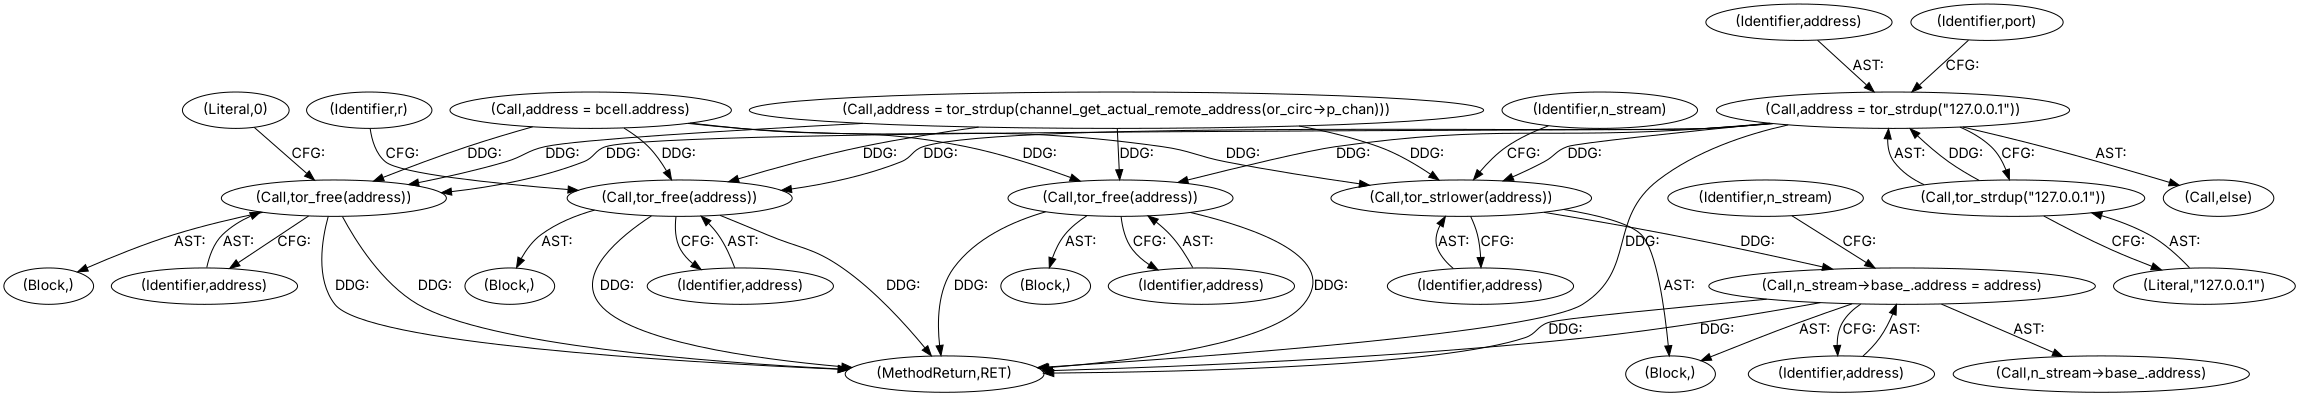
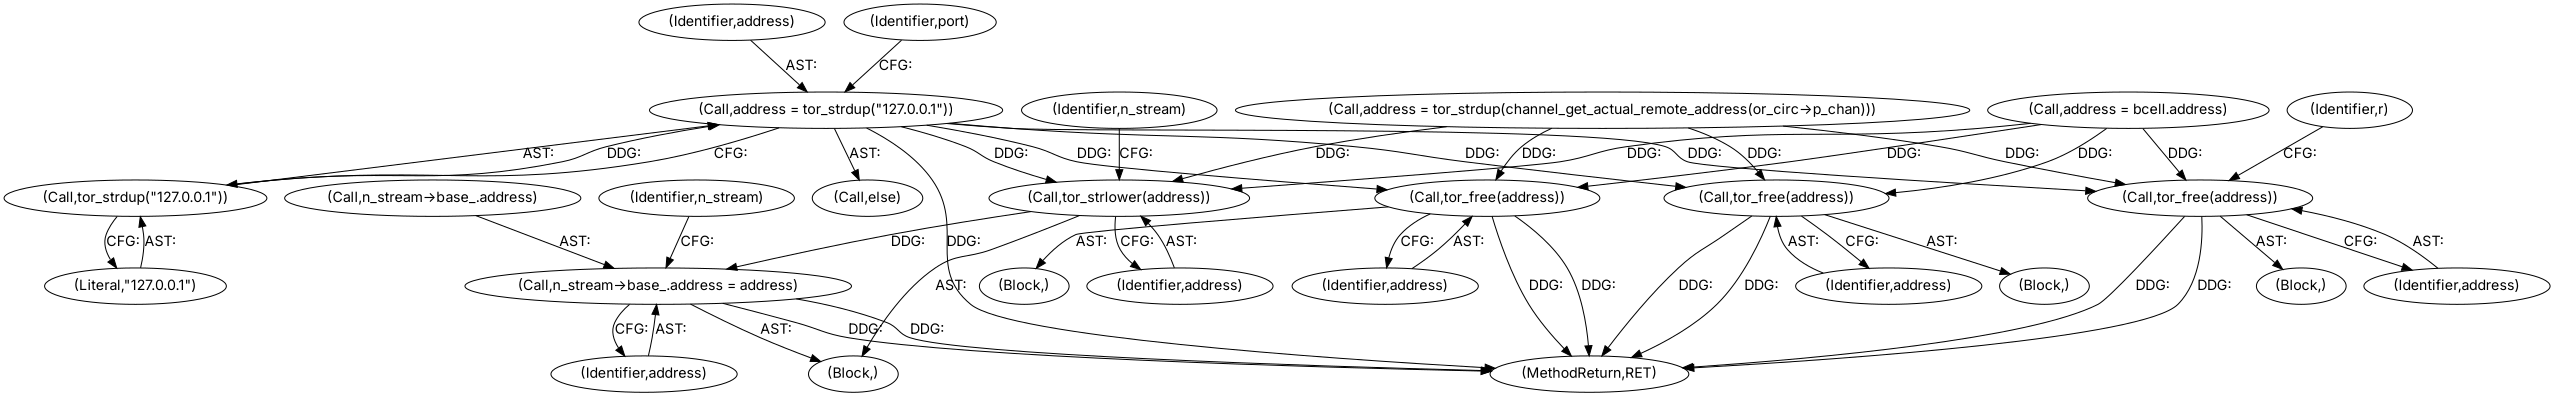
(236, 110) -> none
(1997, 328) -> (540, 240)
